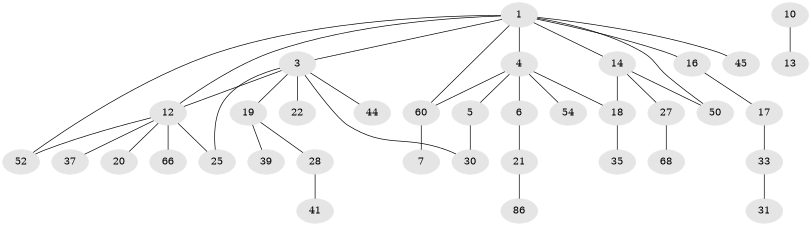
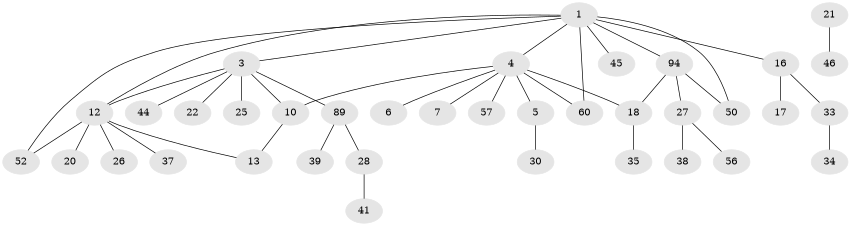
(617, 64) -> (674, 64)
none -> (398, 80)
(248, 113) -> (340, 113)
(568, 113) -> (487, 113)
(369, 135) -> (266, 88)
(193, 137) -> (172, 142)
(421, 138) -> (474, 89)
(519, 138) -> none
(764, 138) -> (805, 88)
(168, 162) -> (119, 162)
(666, 162) -> (683, 162)
none -> (732, 162)
(519, 211) -> (830, 64)
(764, 211) -> (830, 162)
